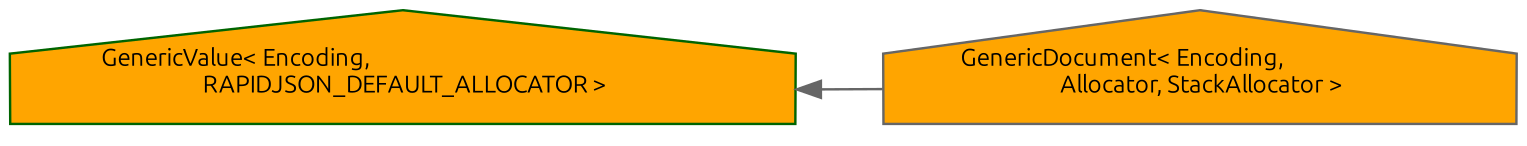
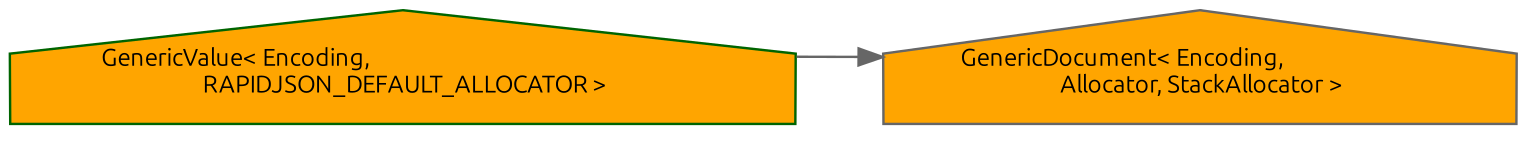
(852, 89) -> (827, 57)
